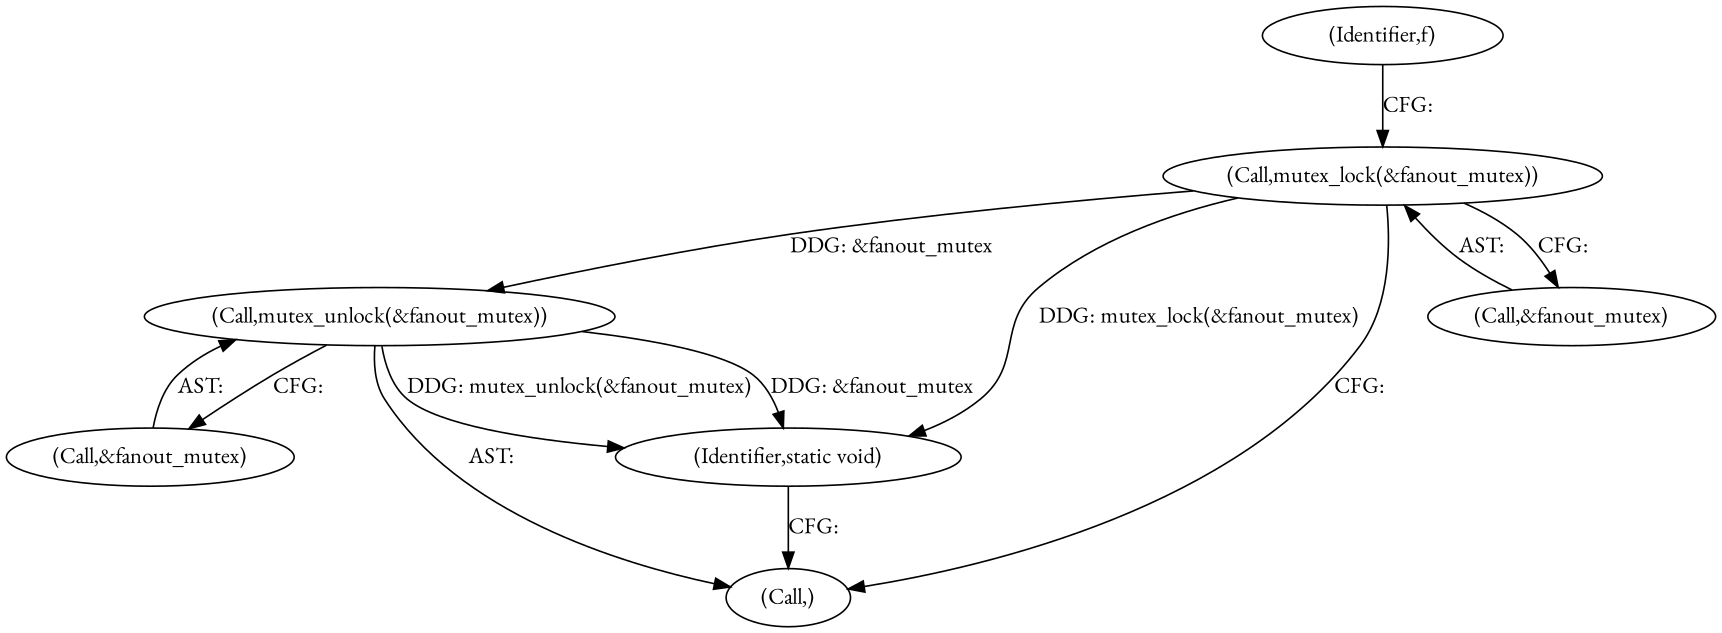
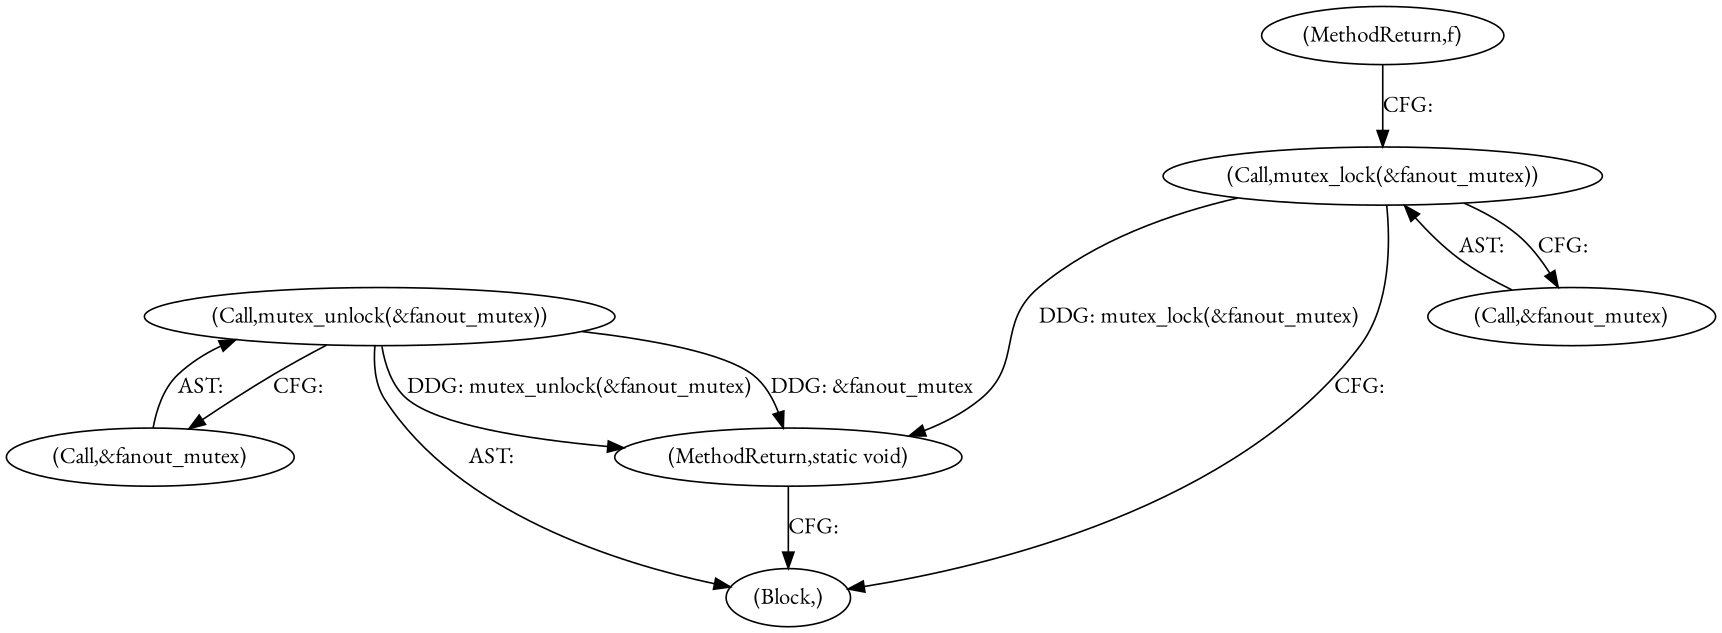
(1383, 36) -> (1383, 36)
(847, 226) -> none
(788, 457) -> (788, 457)
(788, 598) -> (788, 598)
